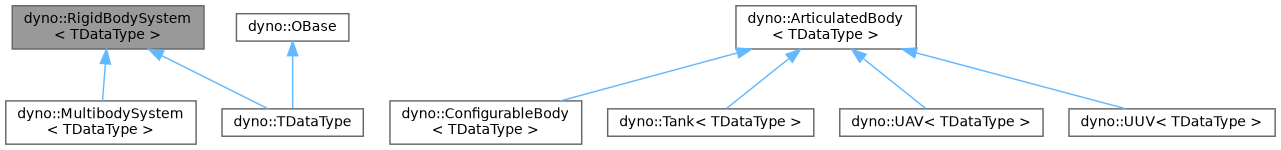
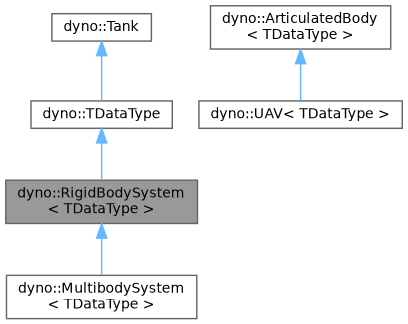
(293, 27) -> (102, 27)
(215, 82) -> (102, 162)
(486, 123) -> none
(711, 123) -> none
(1172, 123) -> none
